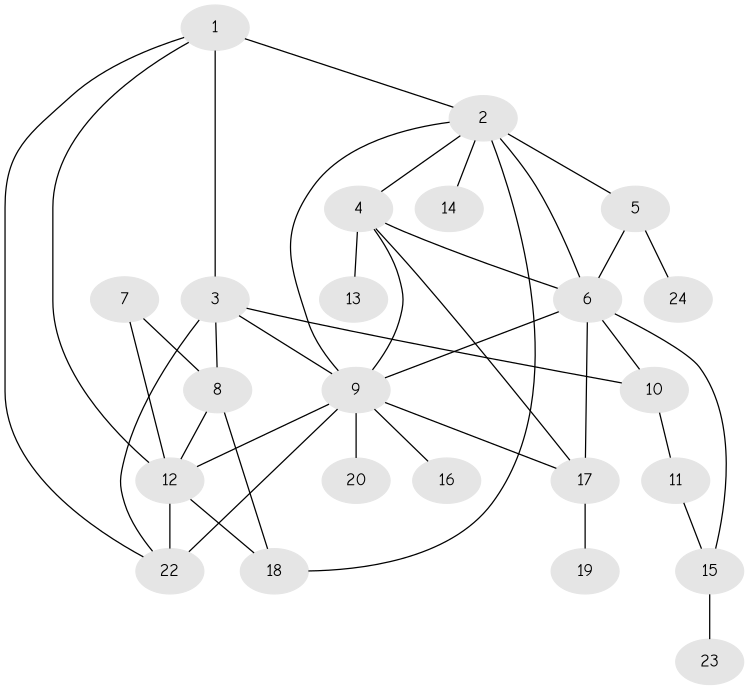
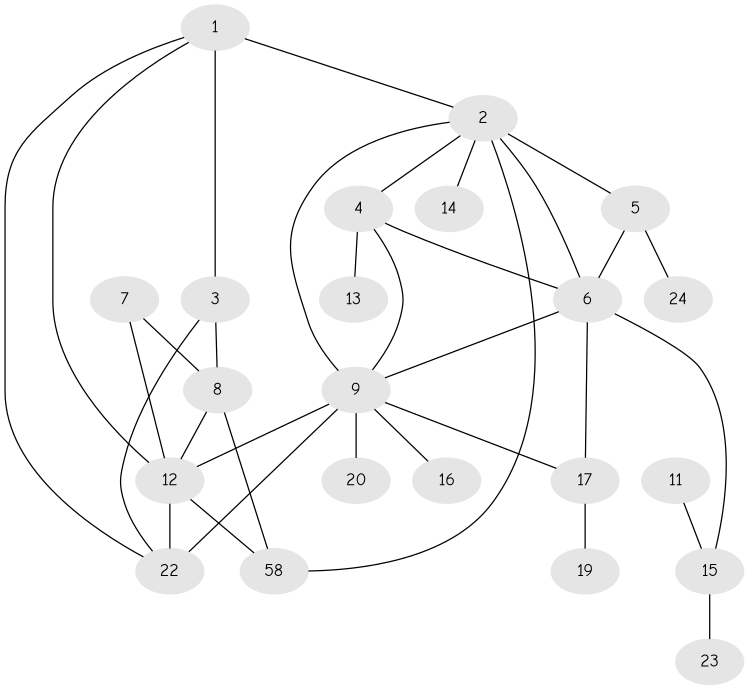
(470, 337) -> none
(286, 345) -> none
(654, 390) -> none
(274, 571) -> (274, 571)
